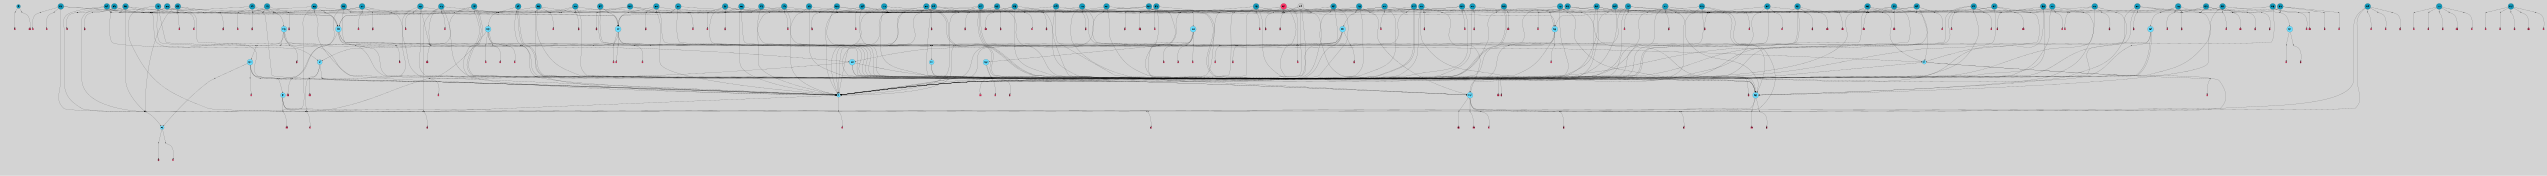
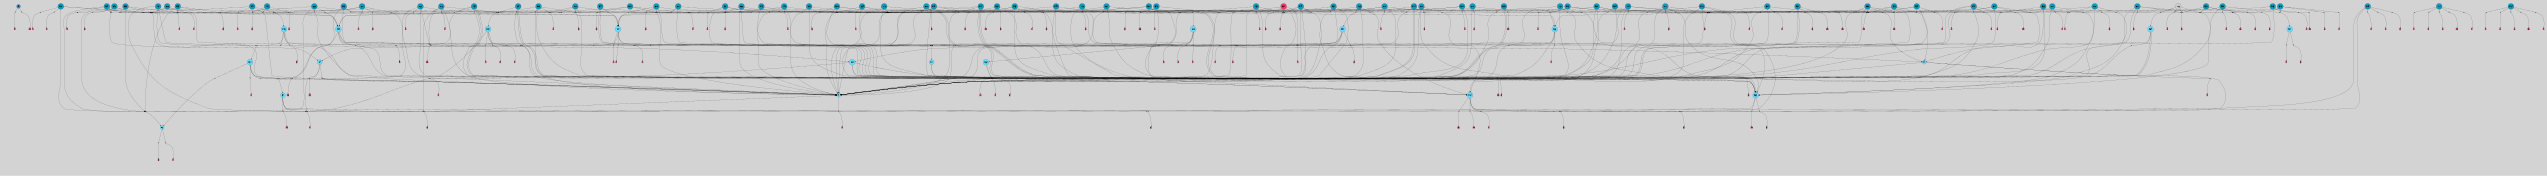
(1301, 6) -> (1301, 6)
(2178, 6) -> (2178, 6)
